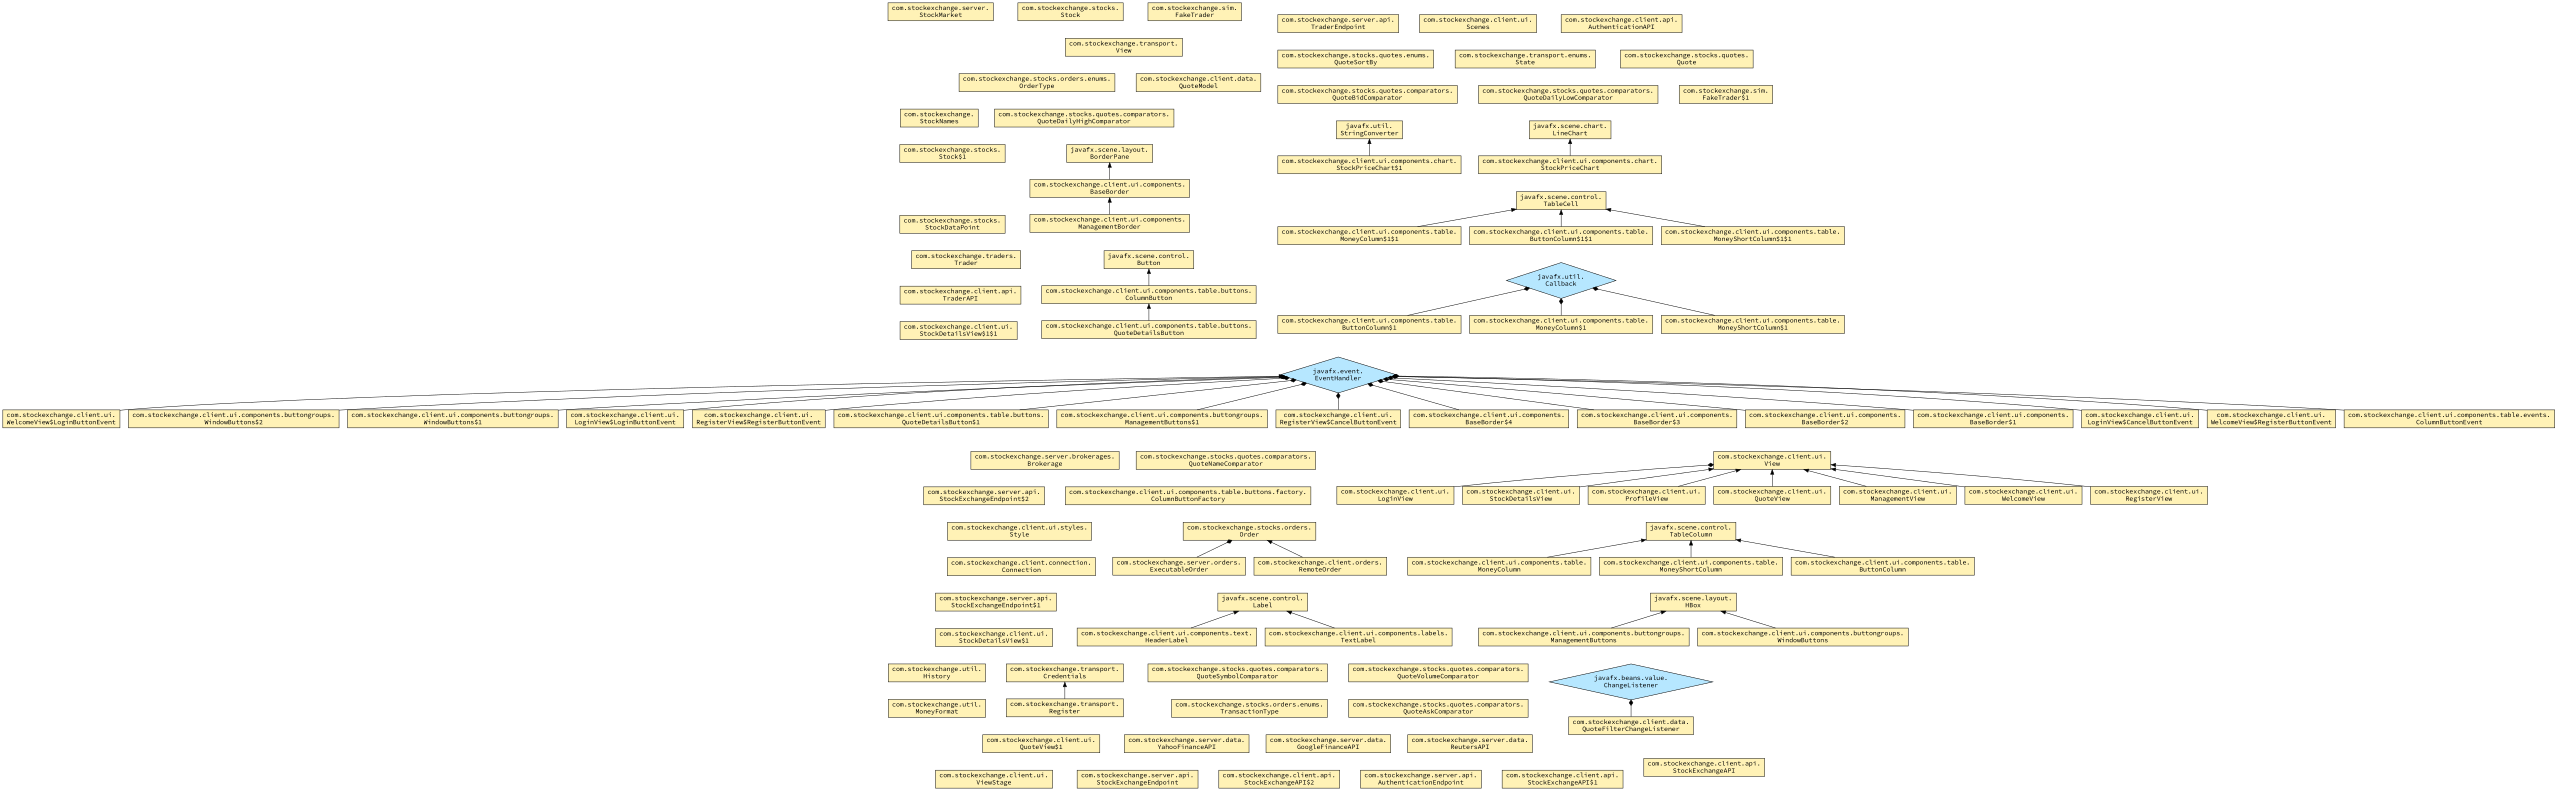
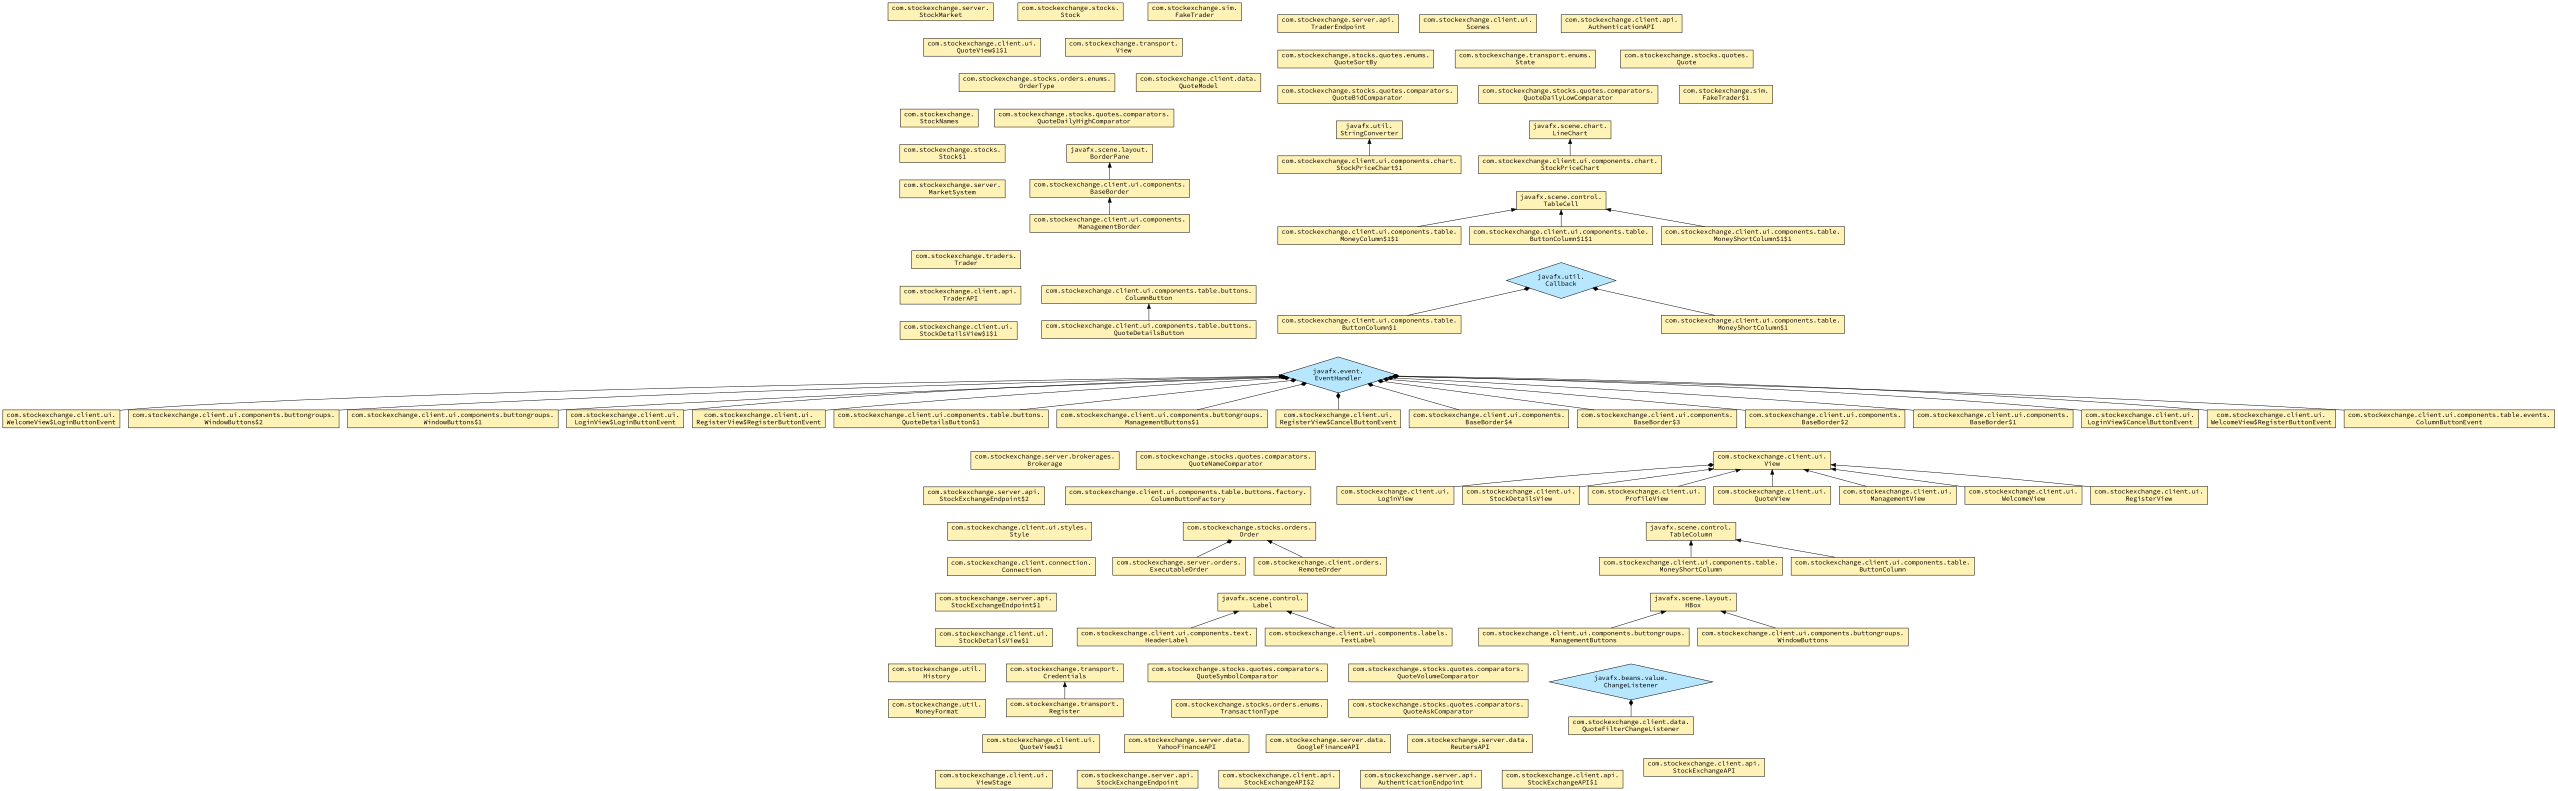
none -> (982, 47)
none -> (952, 189)
(952, 224) -> none
(1149, 260) -> none
(1561, 324) -> none
(1499, 566) -> none
